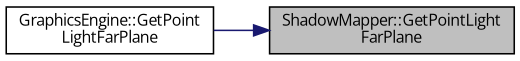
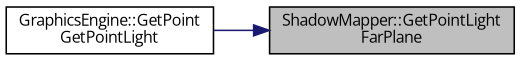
(110, 30) -> (110, 30)
